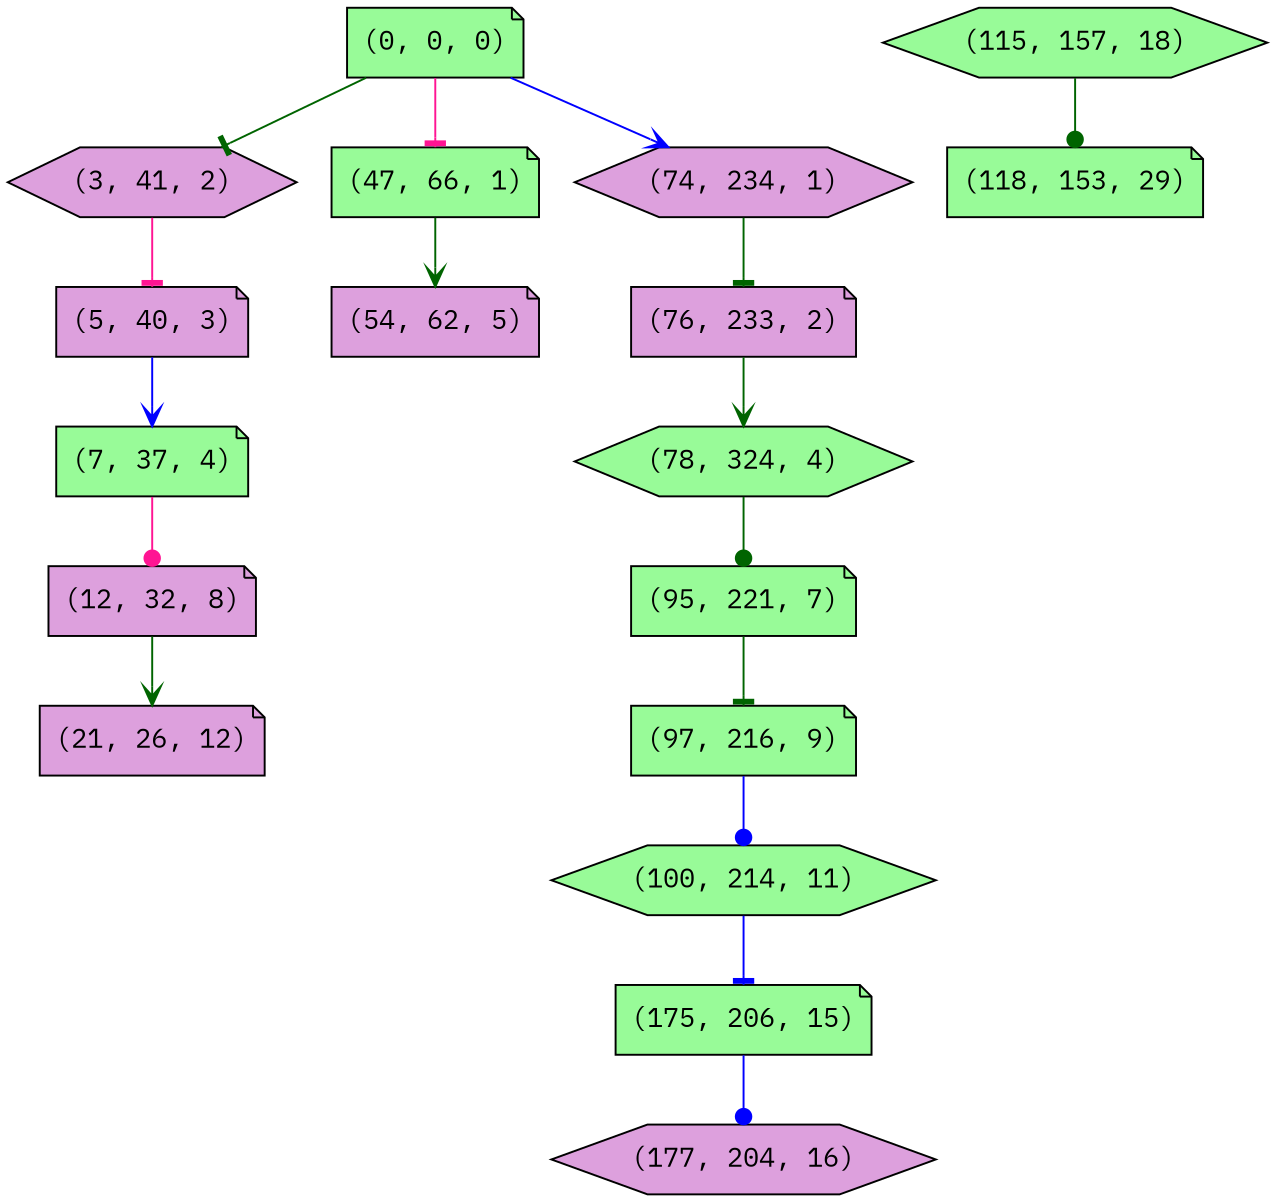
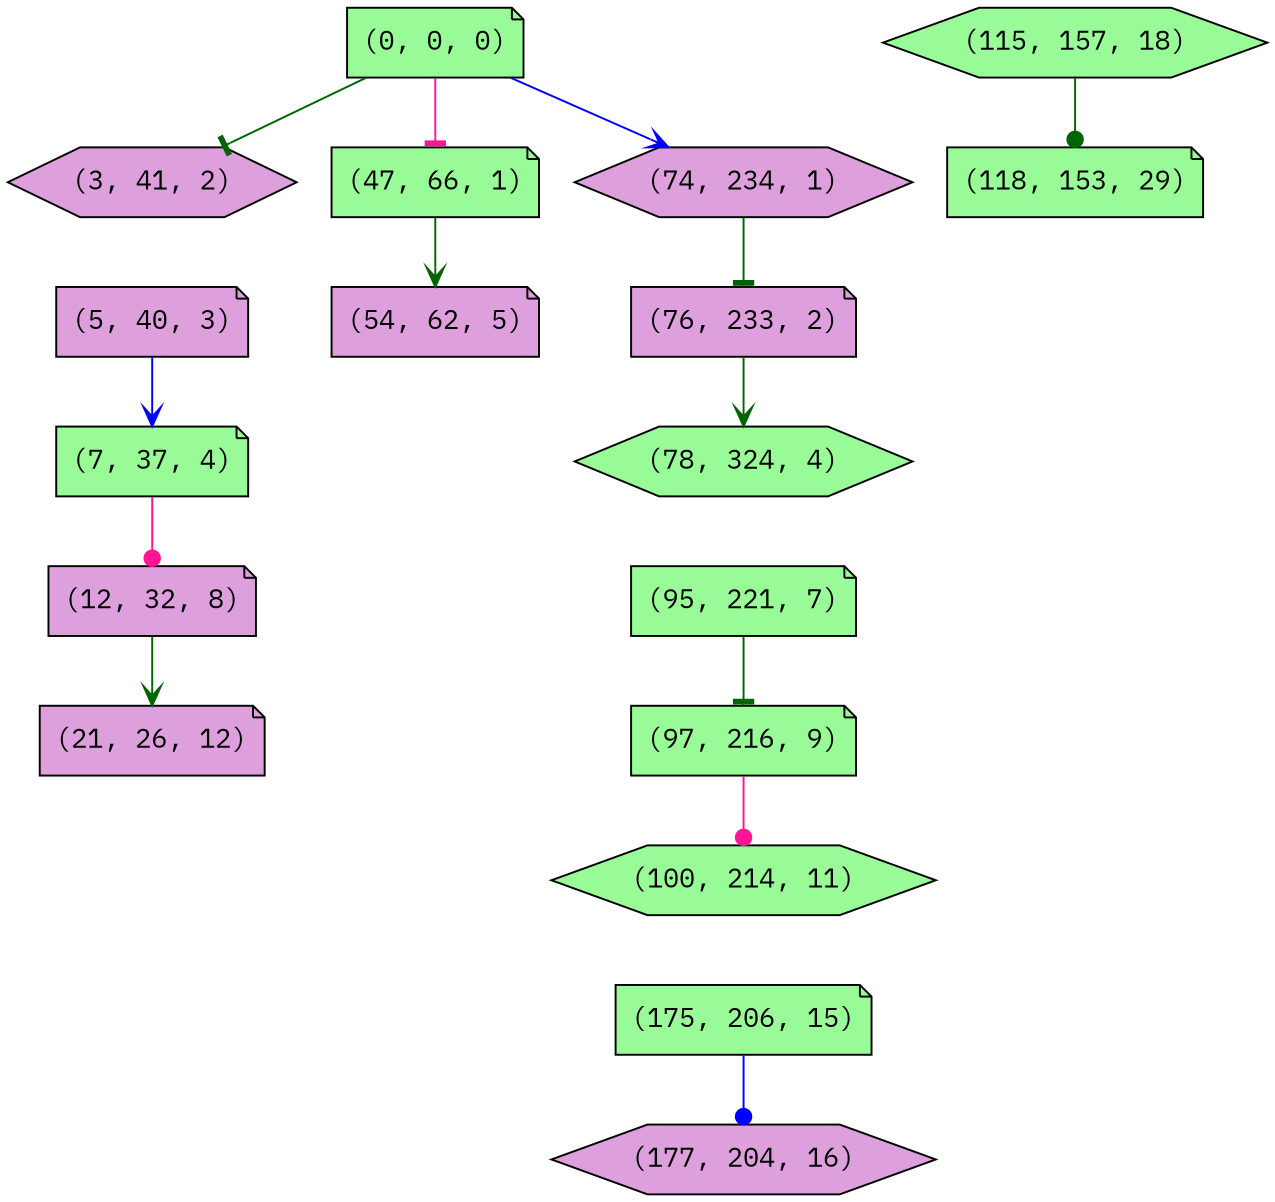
(152, 247) -> none
(744, 524) -> none
(744, 803) -> (744, 803)
(744, 945) -> none
